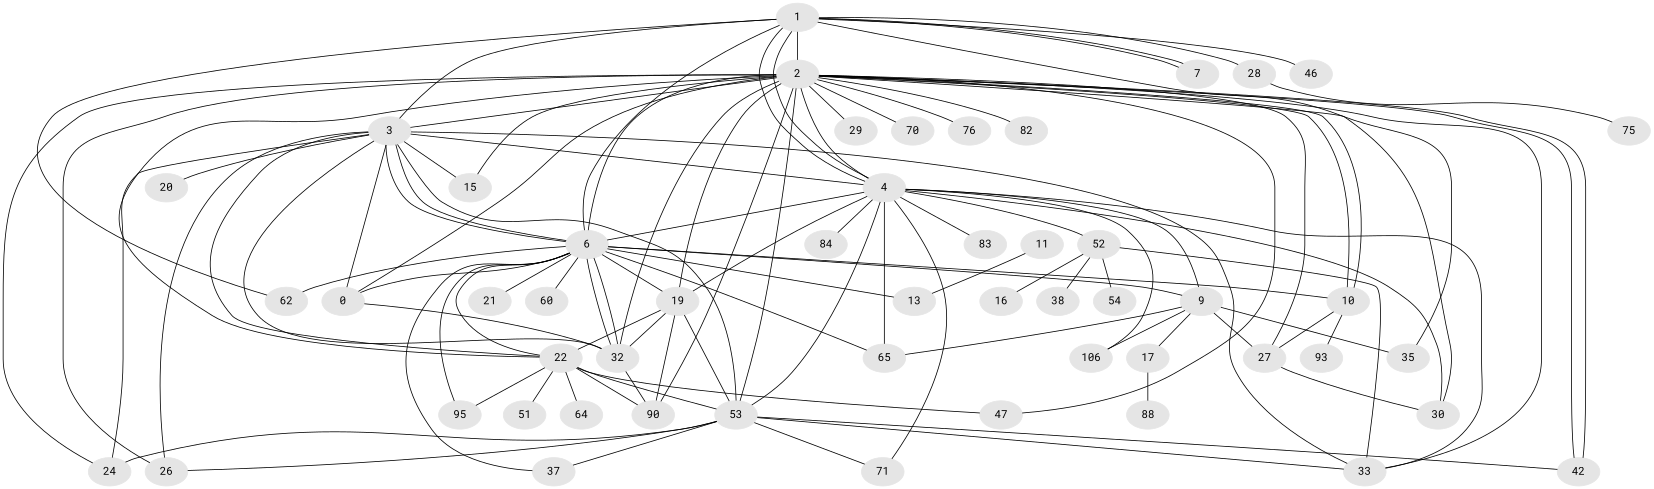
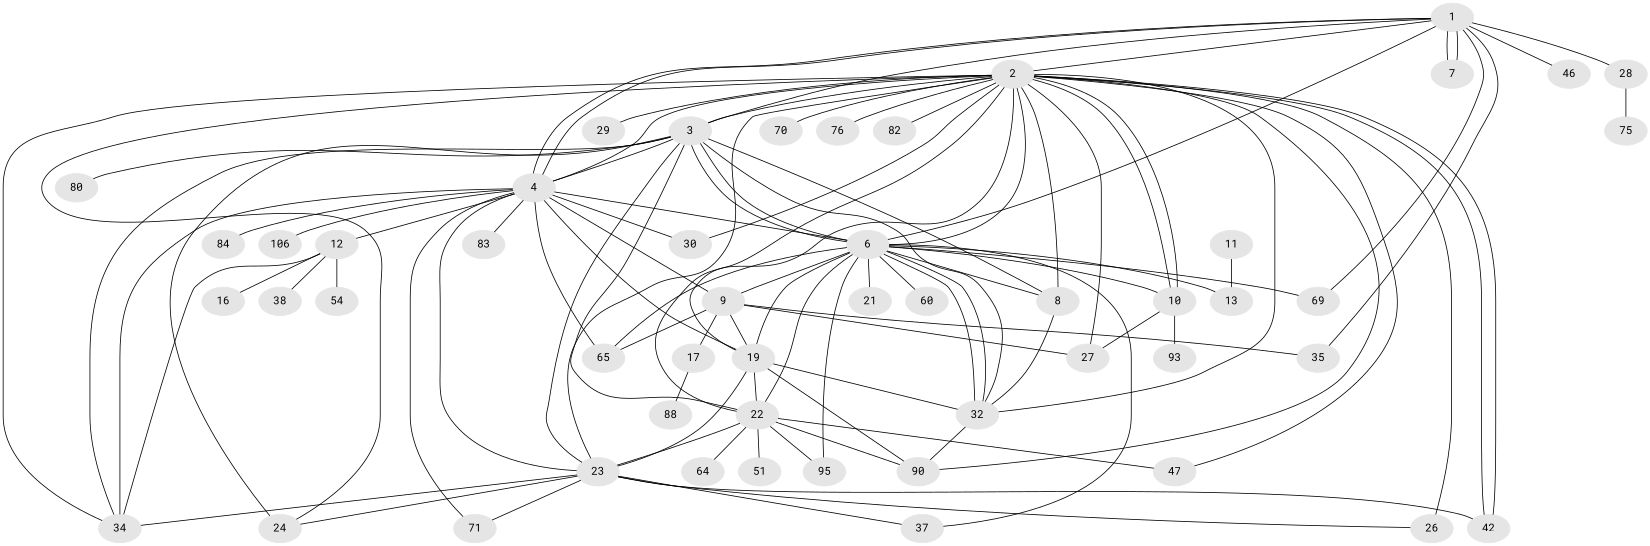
(166, 188) -> (77, 188)
(470, 188) -> none
(187, 238) -> none
(1099, 245) -> (337, 245)
(286, 301) -> (1318, 301)
(343, 301) -> (1058, 301)
(1146, 330) -> (738, 330)
(1349, 391) -> none
(736, 415) -> (598, 472)
(1365, 472) -> (120, 529)
